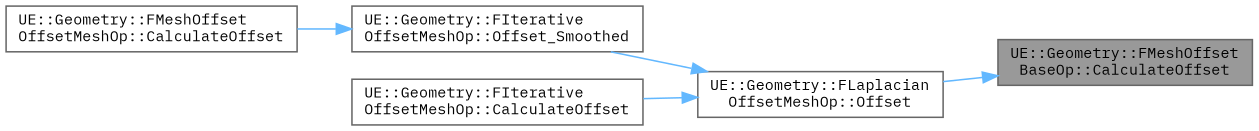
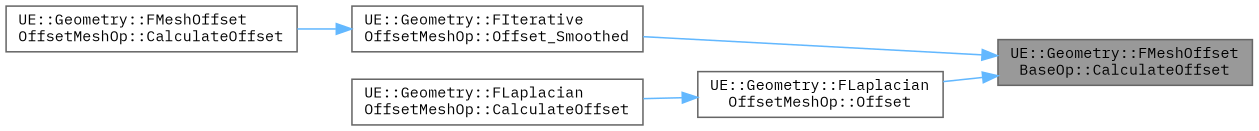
(651, 60) -> (813, 46)
(497, 102) -> (497, 102)
